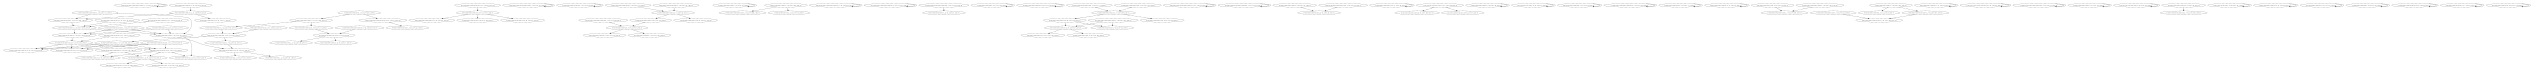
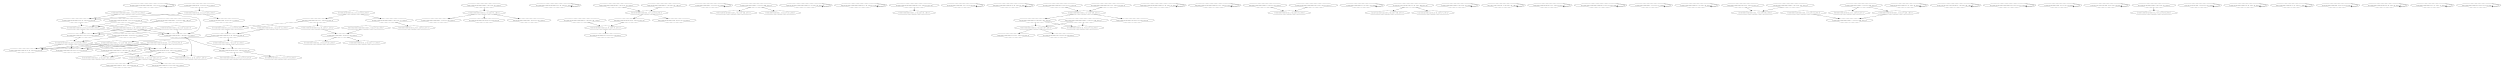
(579, 5) -> none
(605, 35) -> none
